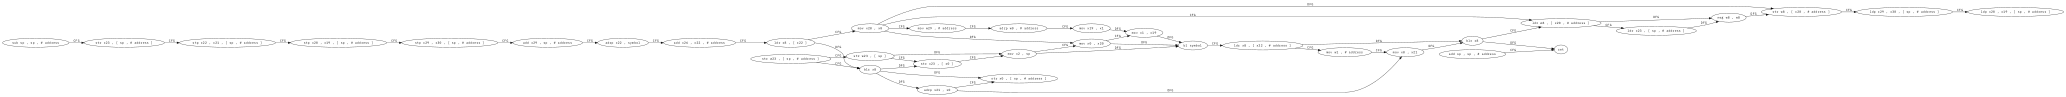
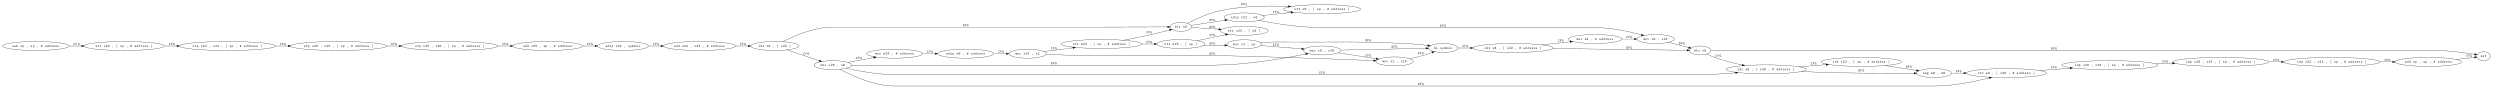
none -> (1059, 50)
(979, 59) -> none
none -> (2332, 62)
